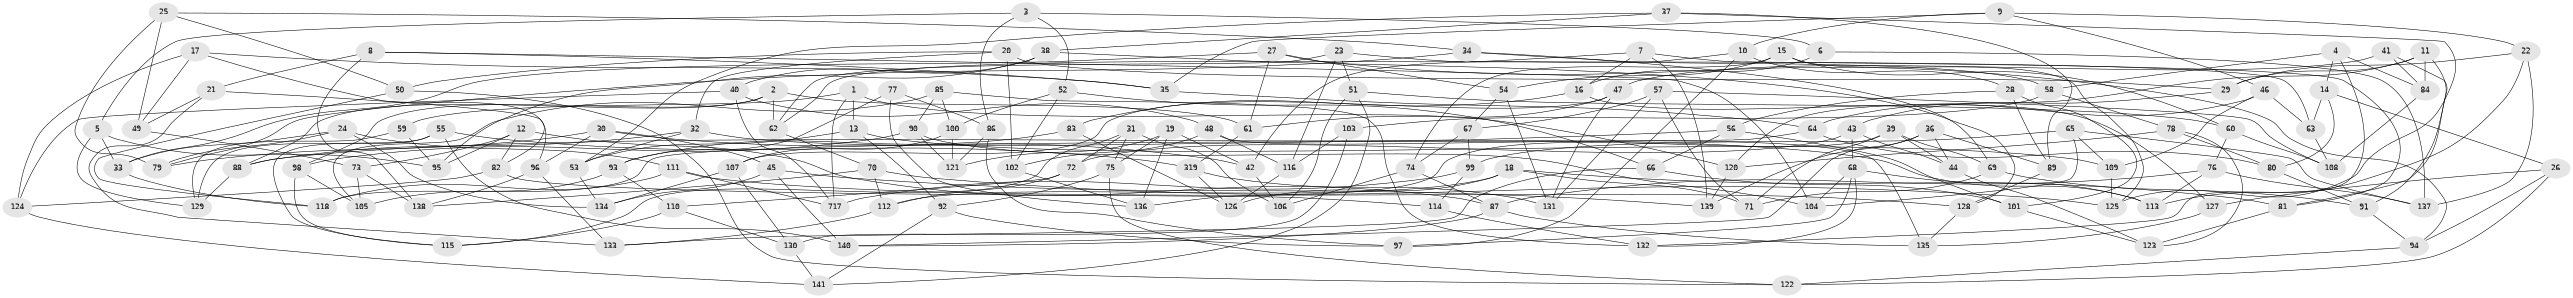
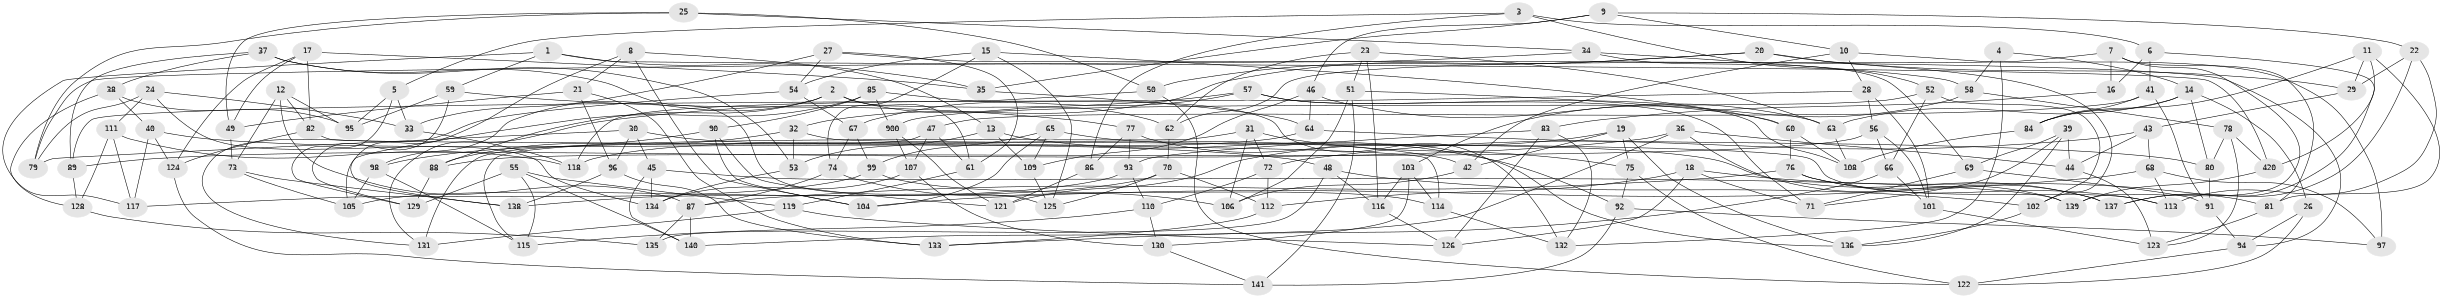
none -> (2150, 71)
(2380, 71) -> (2109, 110)
none -> (791, 107)
(952, 129) -> (892, 129)
(1191, 168) -> (789, 207)
(1731, 168) -> (2269, 168)
none -> (1421, 185)
(835, 207) -> (133, 207)
(2212, 207) -> none
(1162, 225) -> none
(1799, 236) -> (1591, 175)
